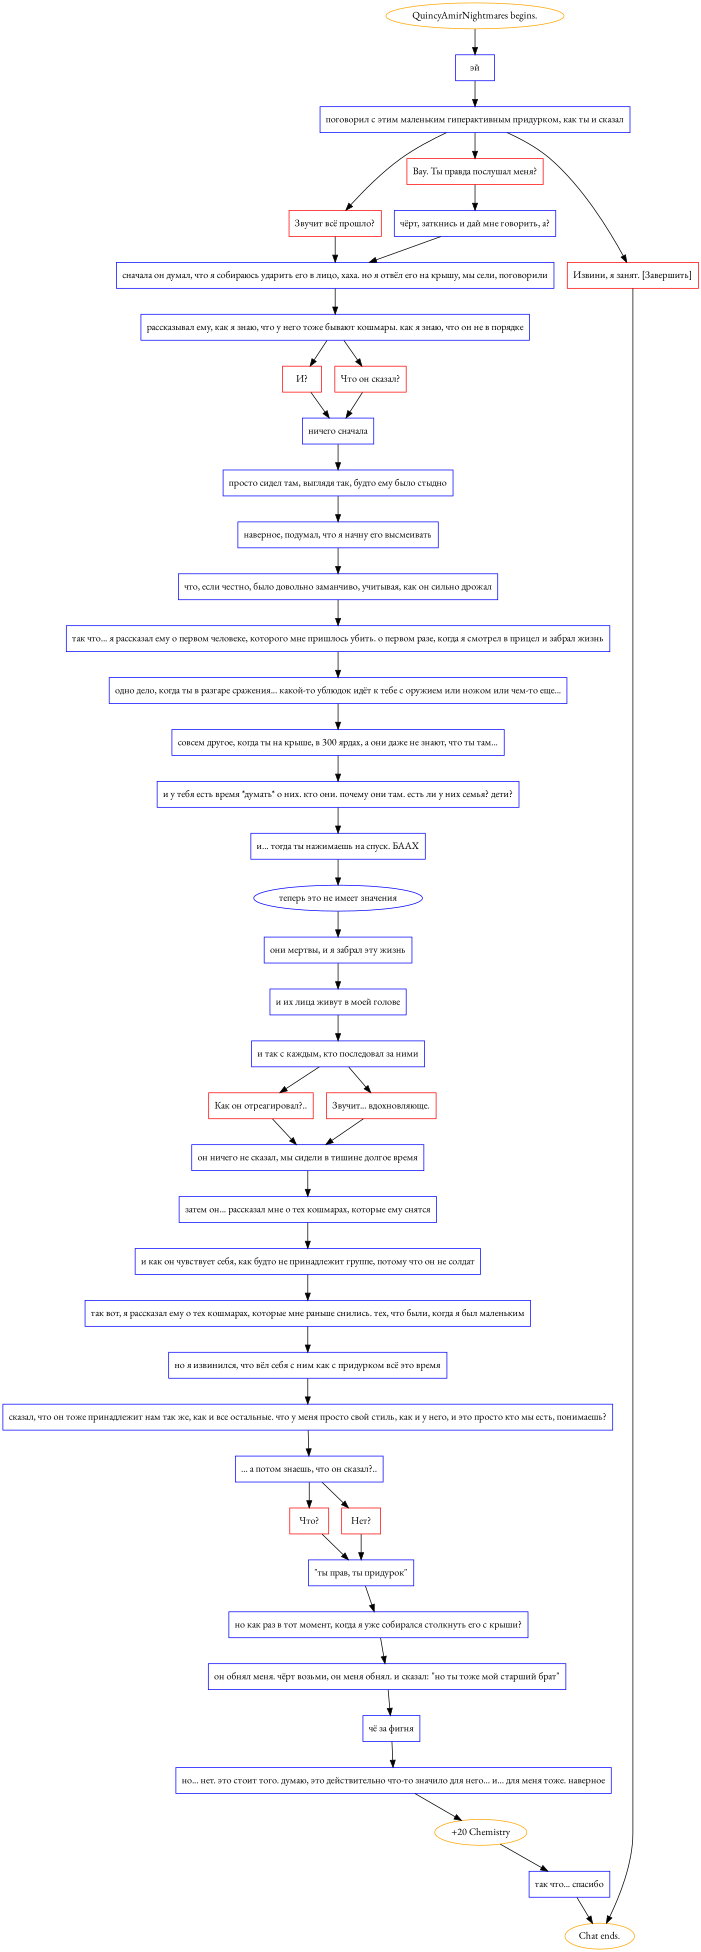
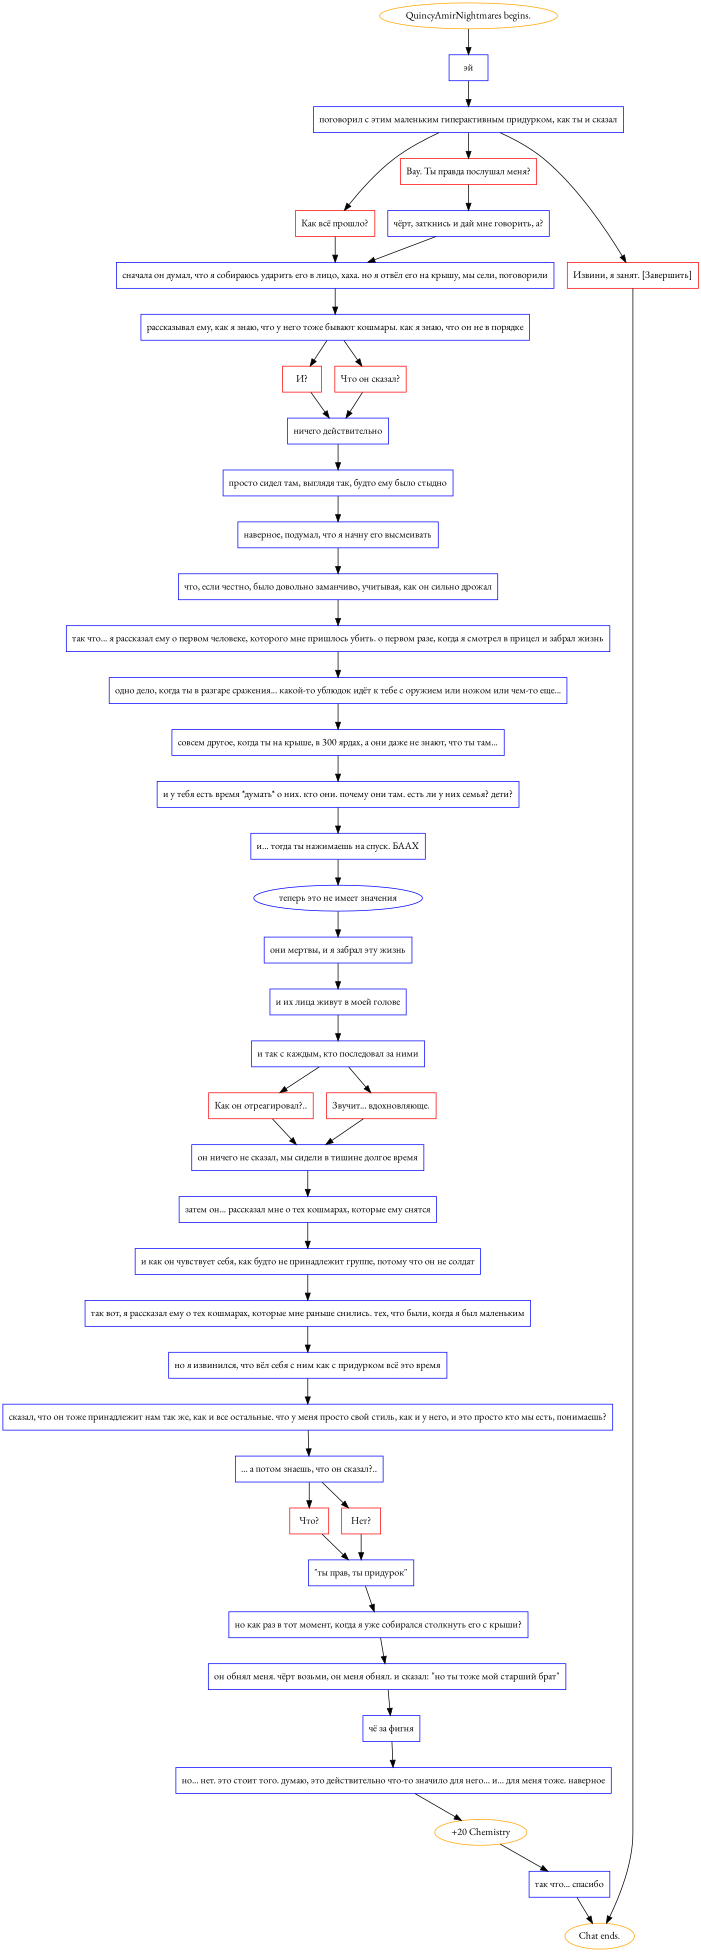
(335, 223) -> (335, 223)
(338, 431) -> (338, 431)
